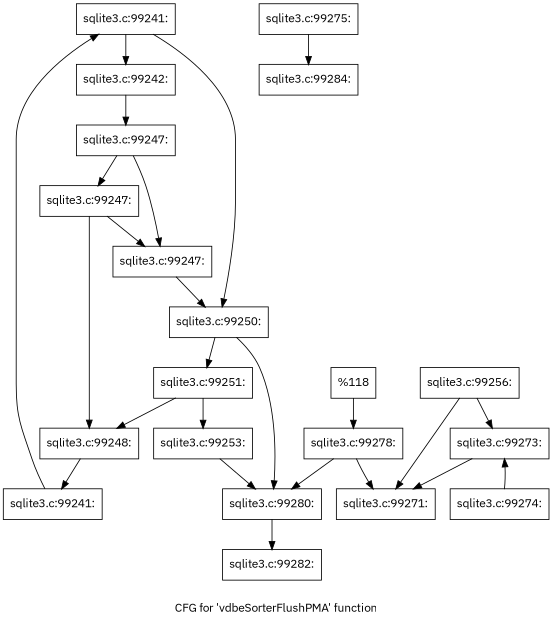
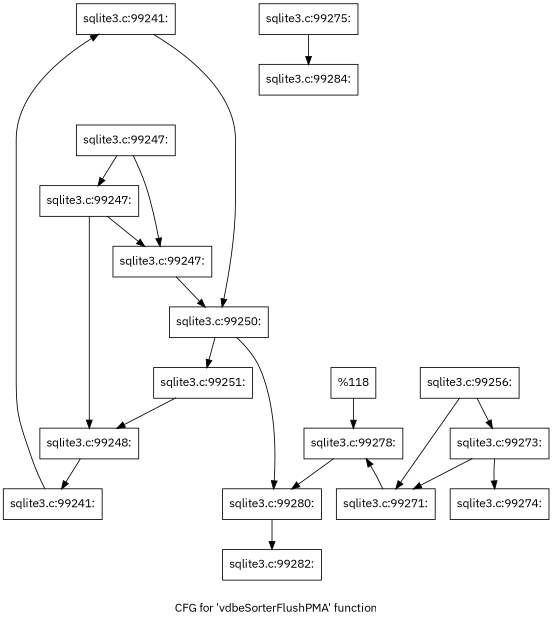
(126, 80) -> none
(203, 444) -> none
(362, 471) -> (377, 477)
(505, 478) -> (494, 470)
